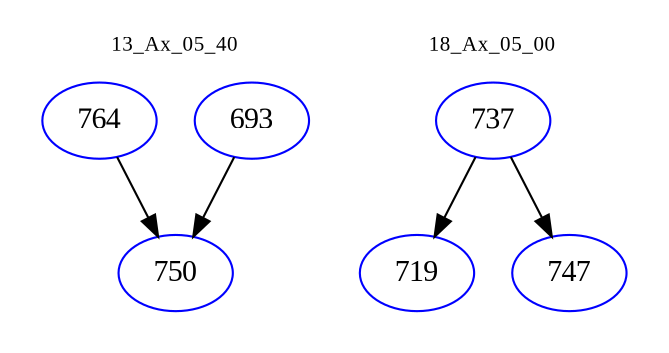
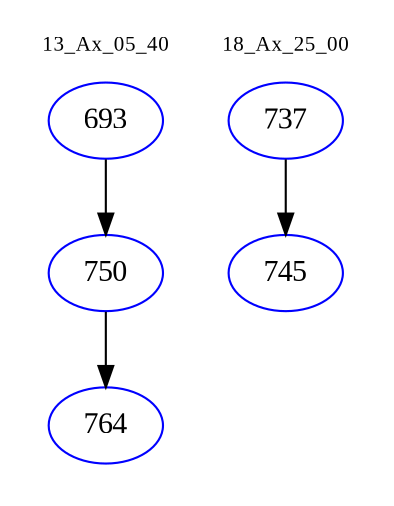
(493, 46) -> (287, 46)
(133, 187) -> (106, 339)
(417, 273) -> none
(569, 273) -> (286, 273)
